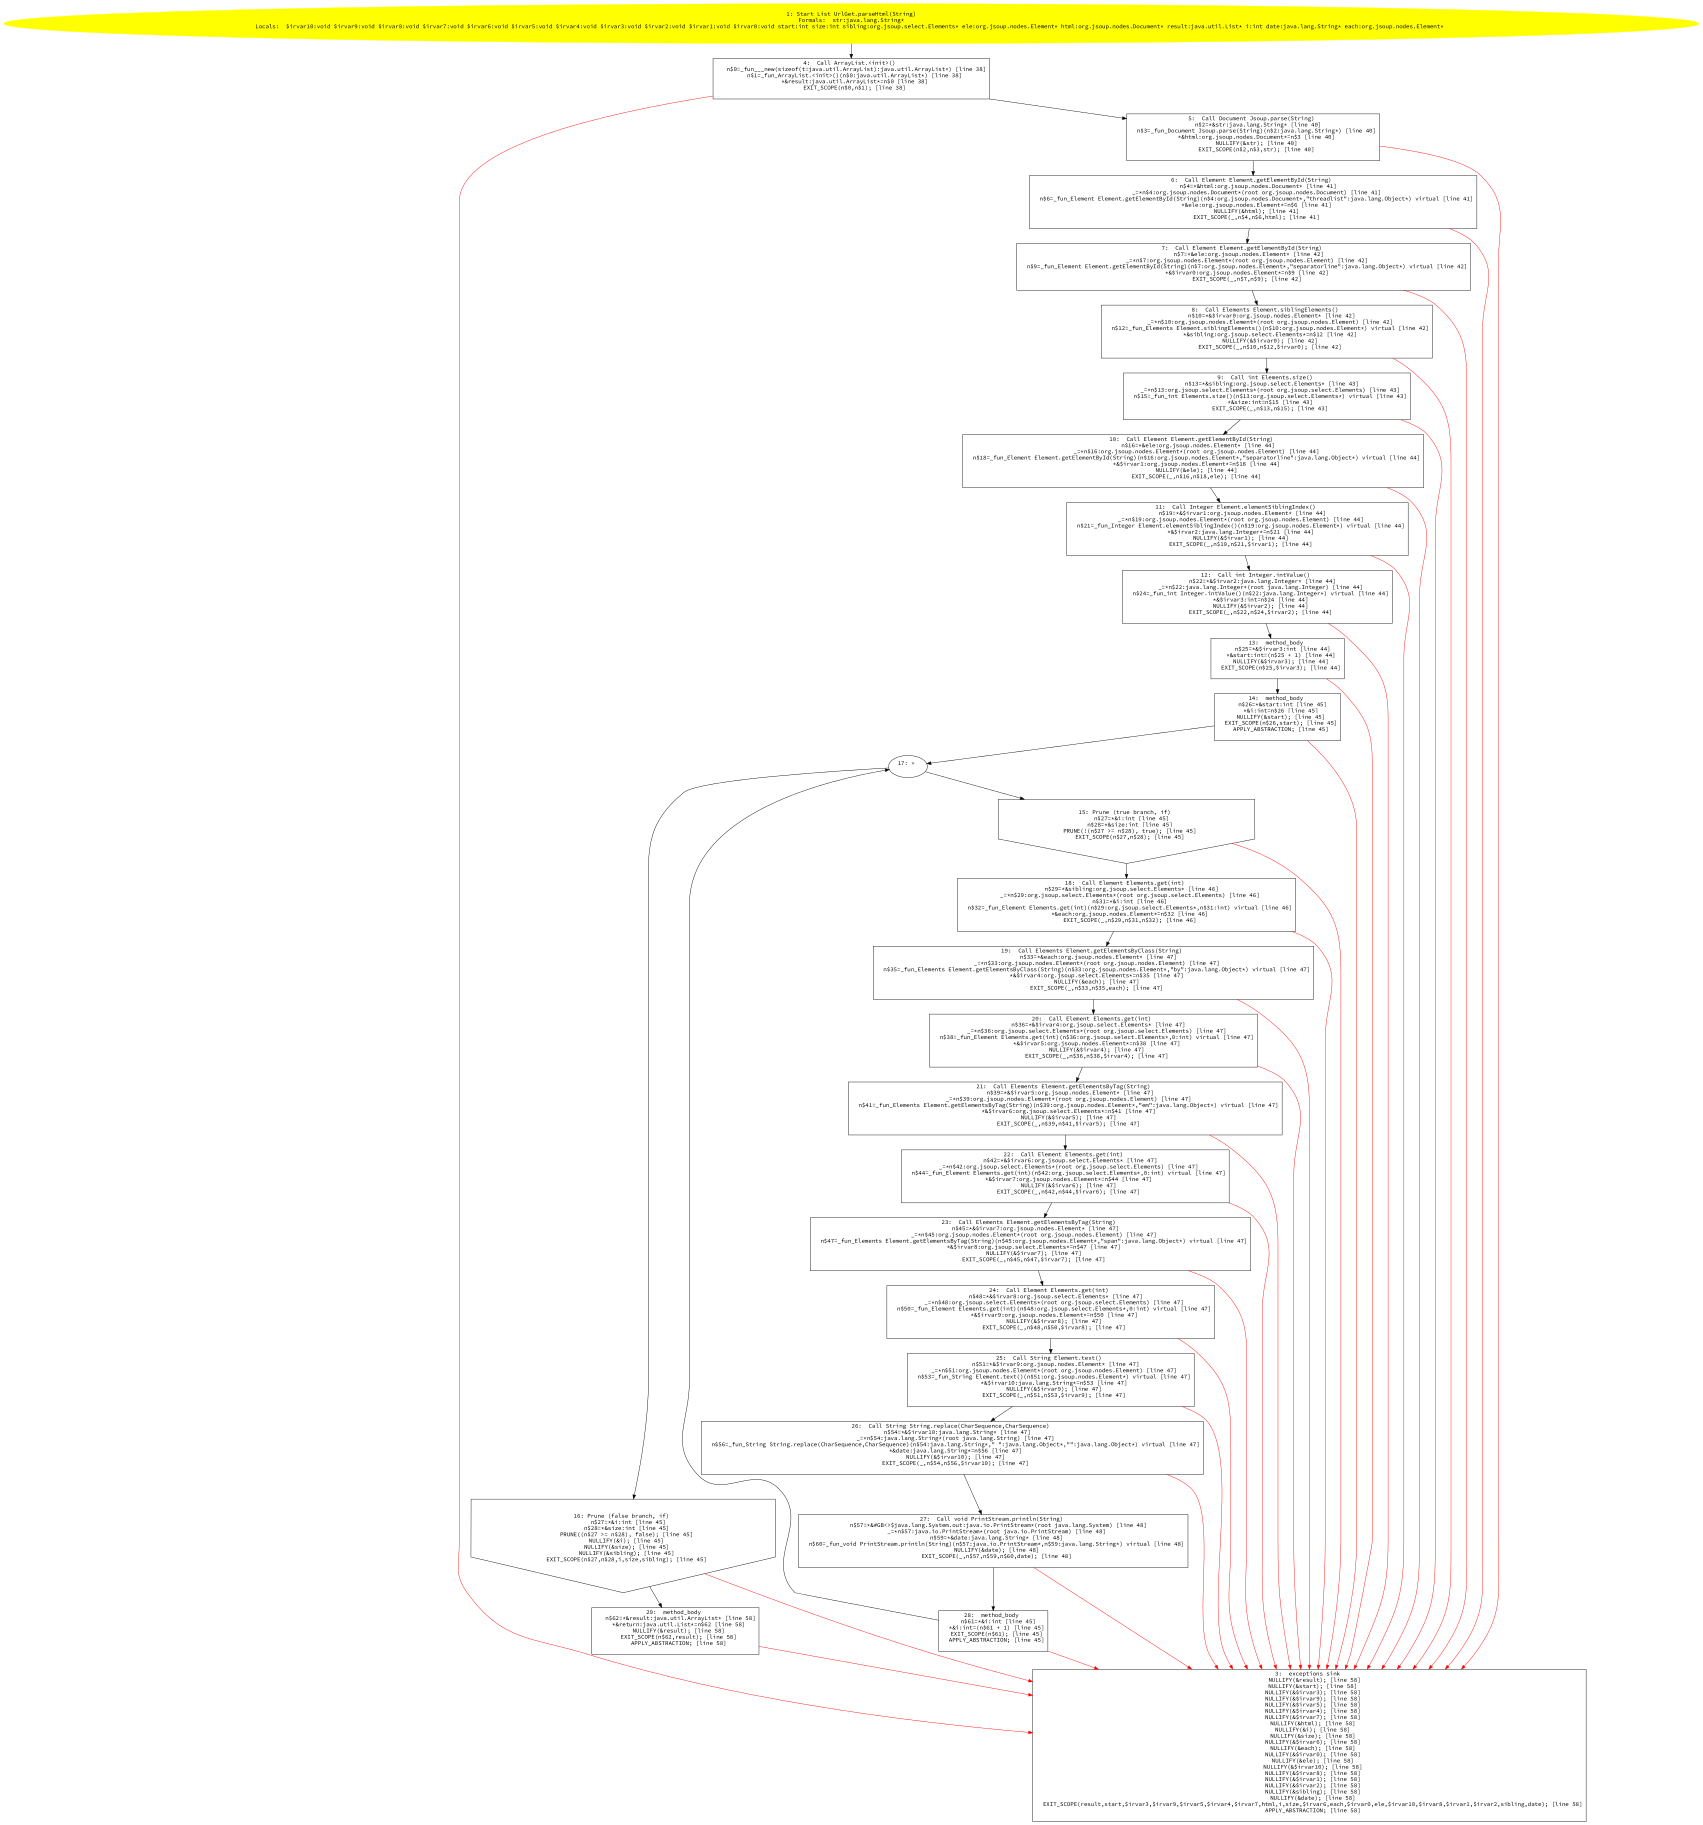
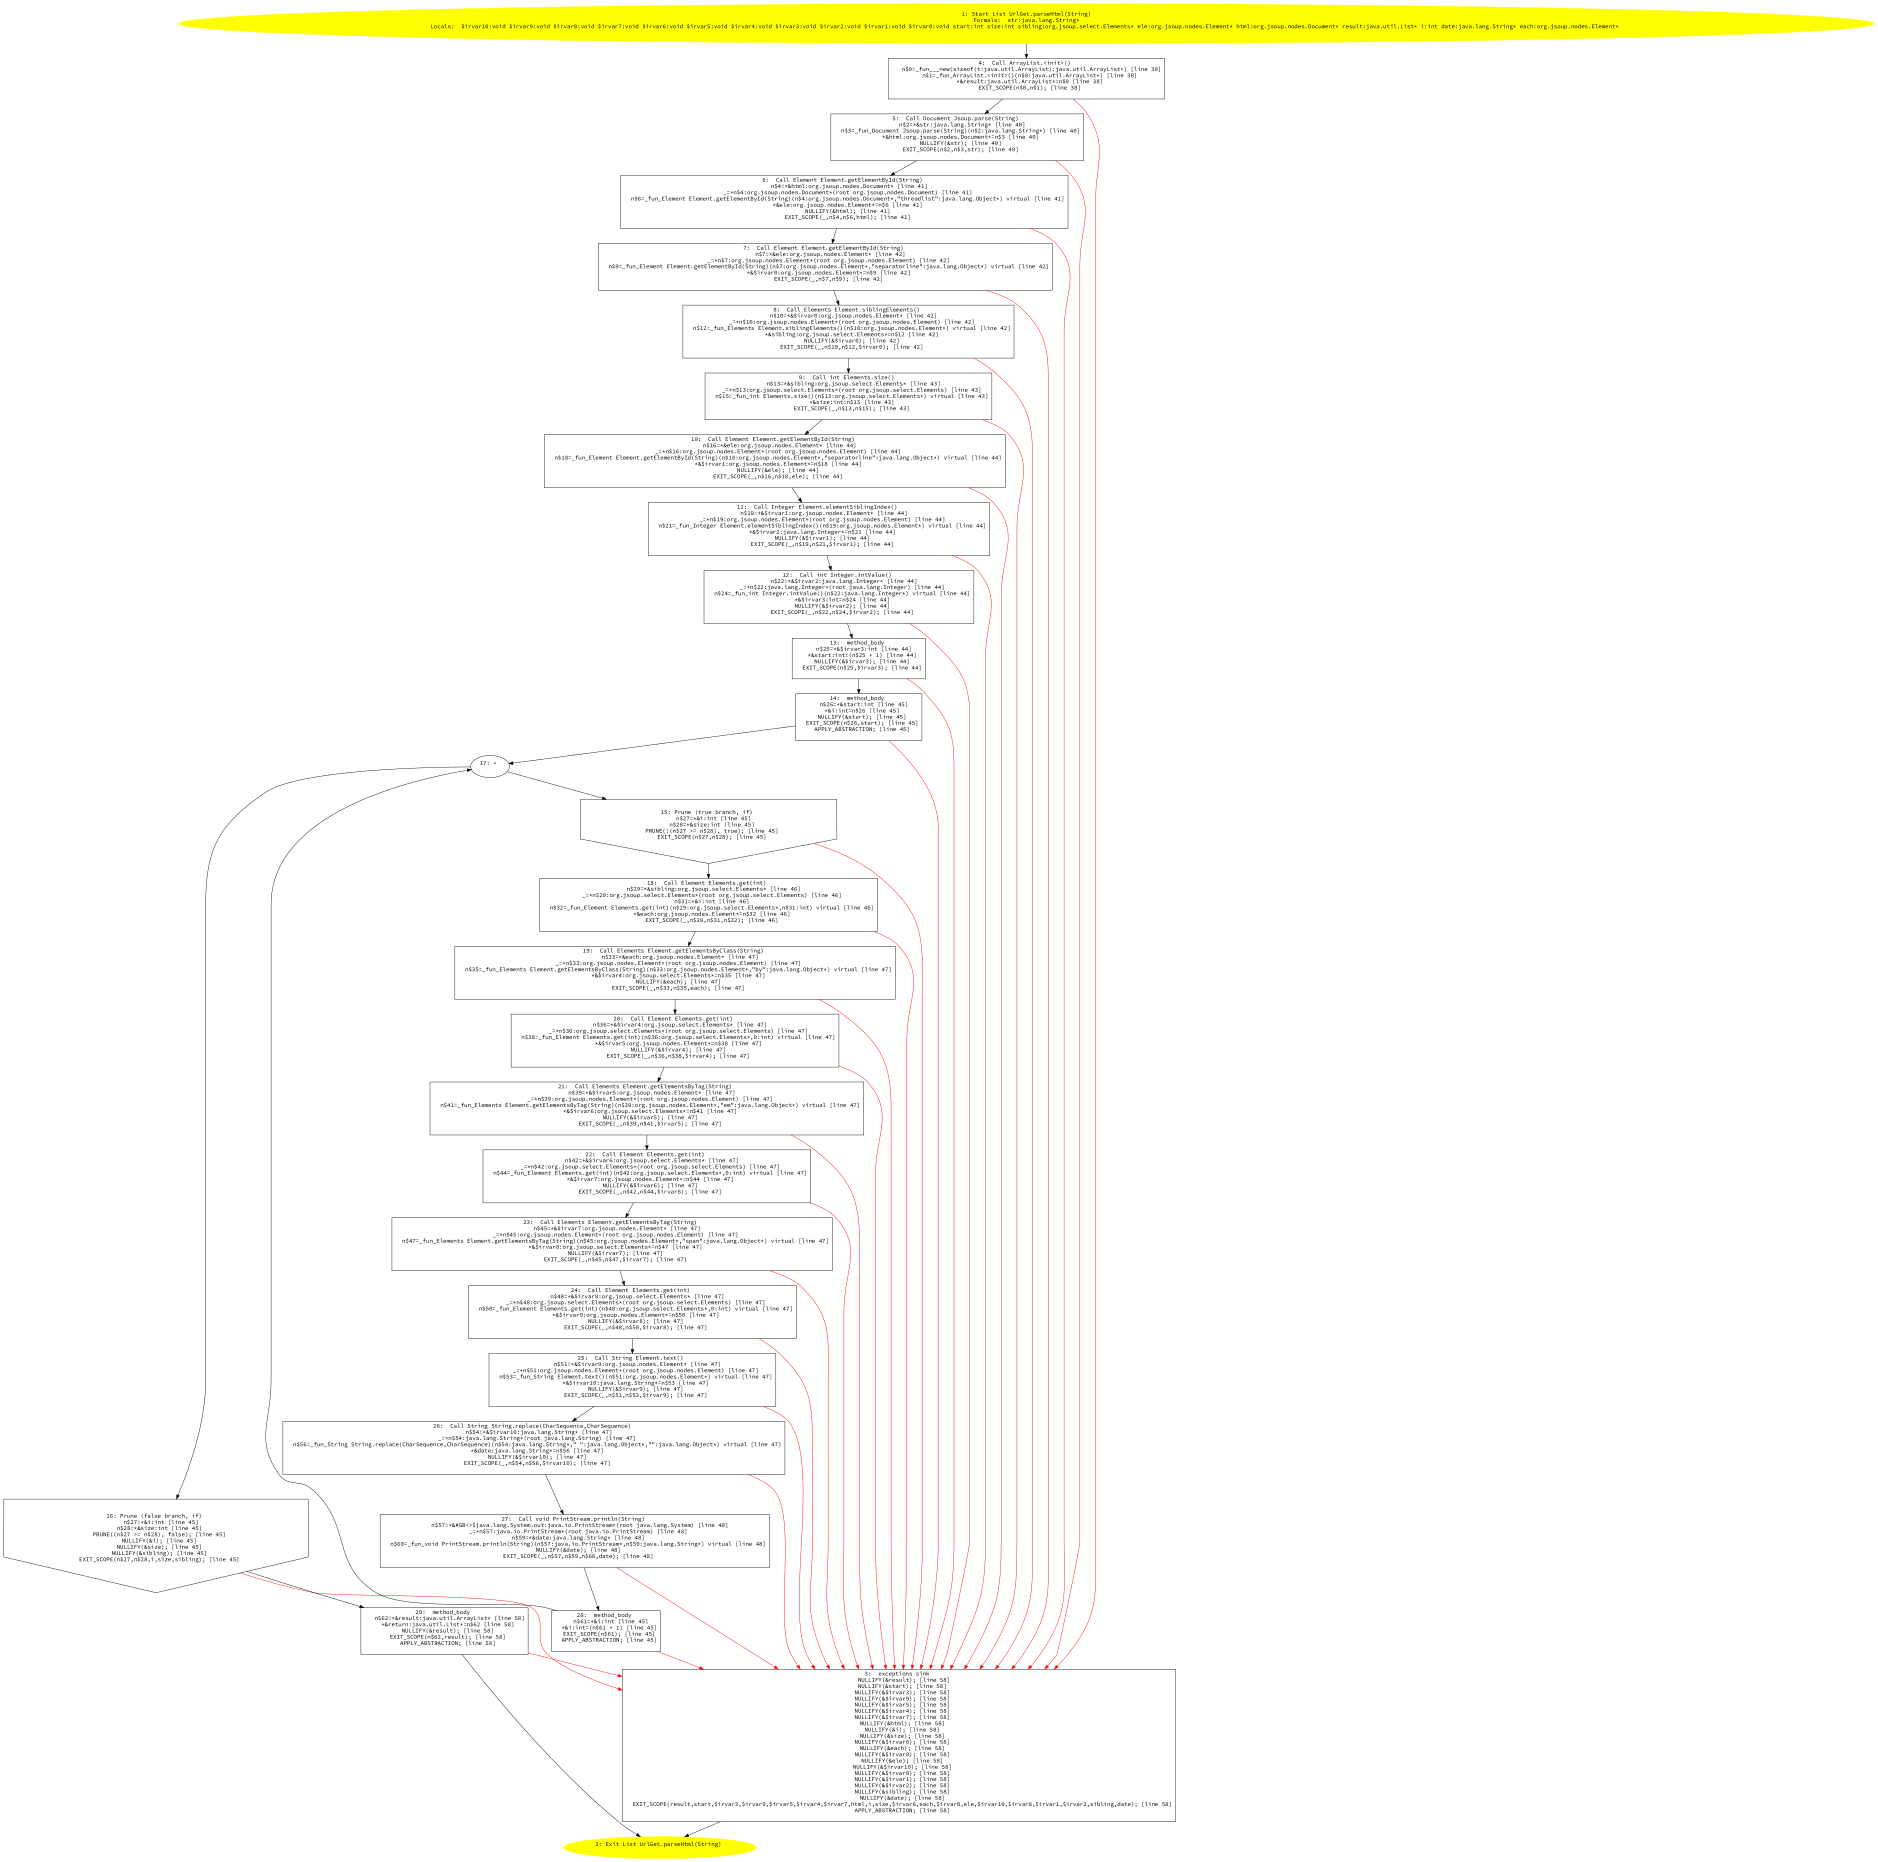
none -> (660, 1848)
